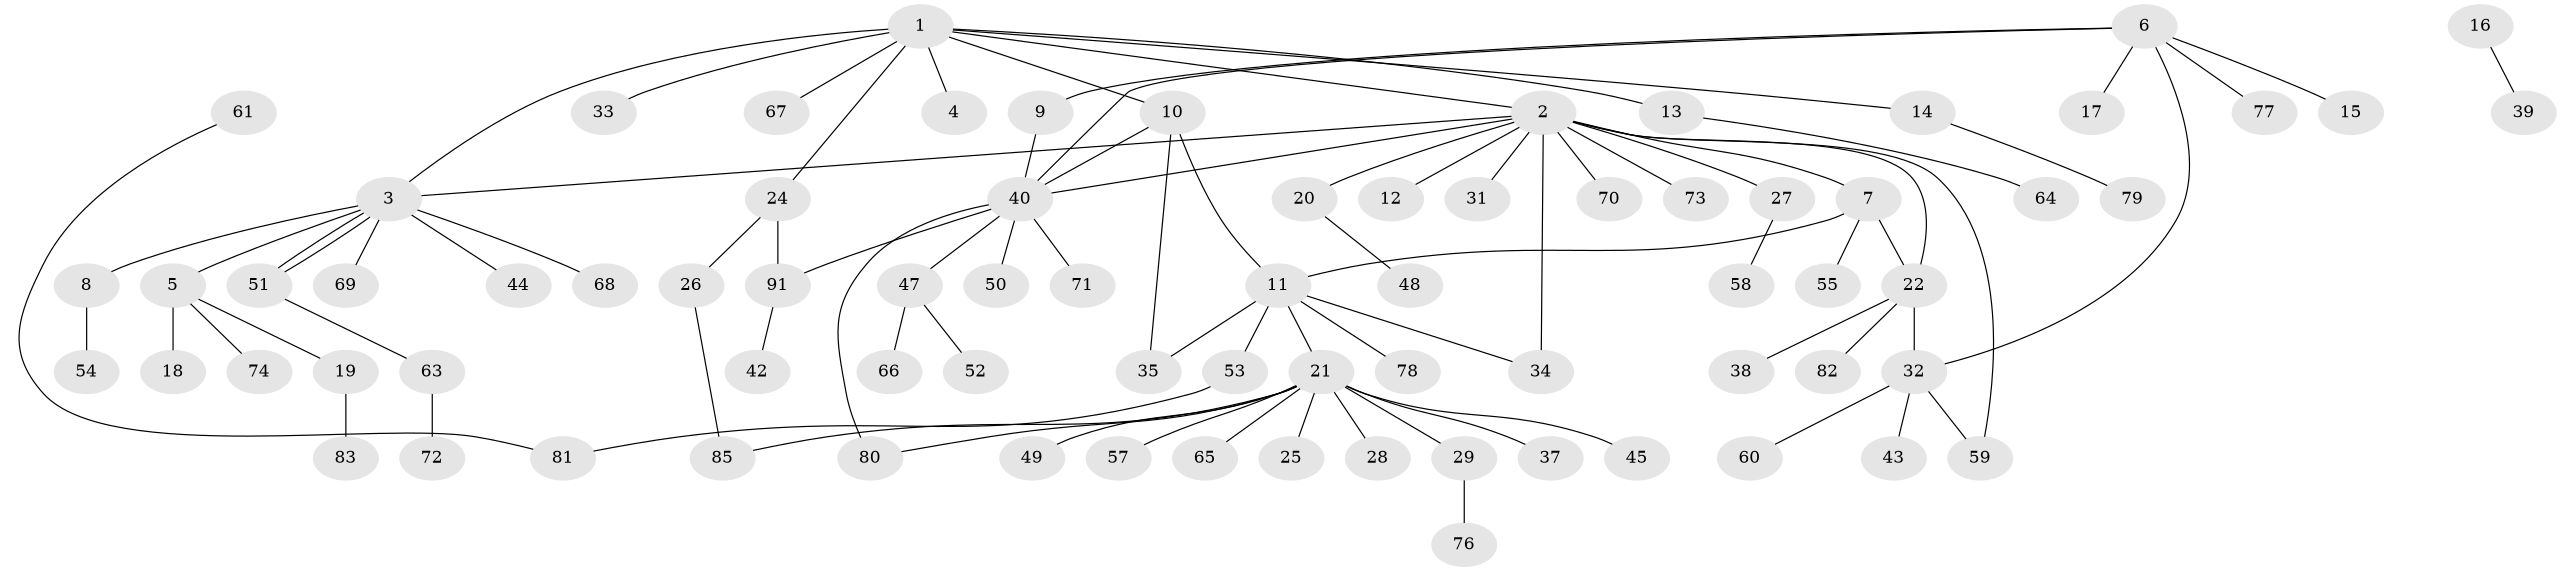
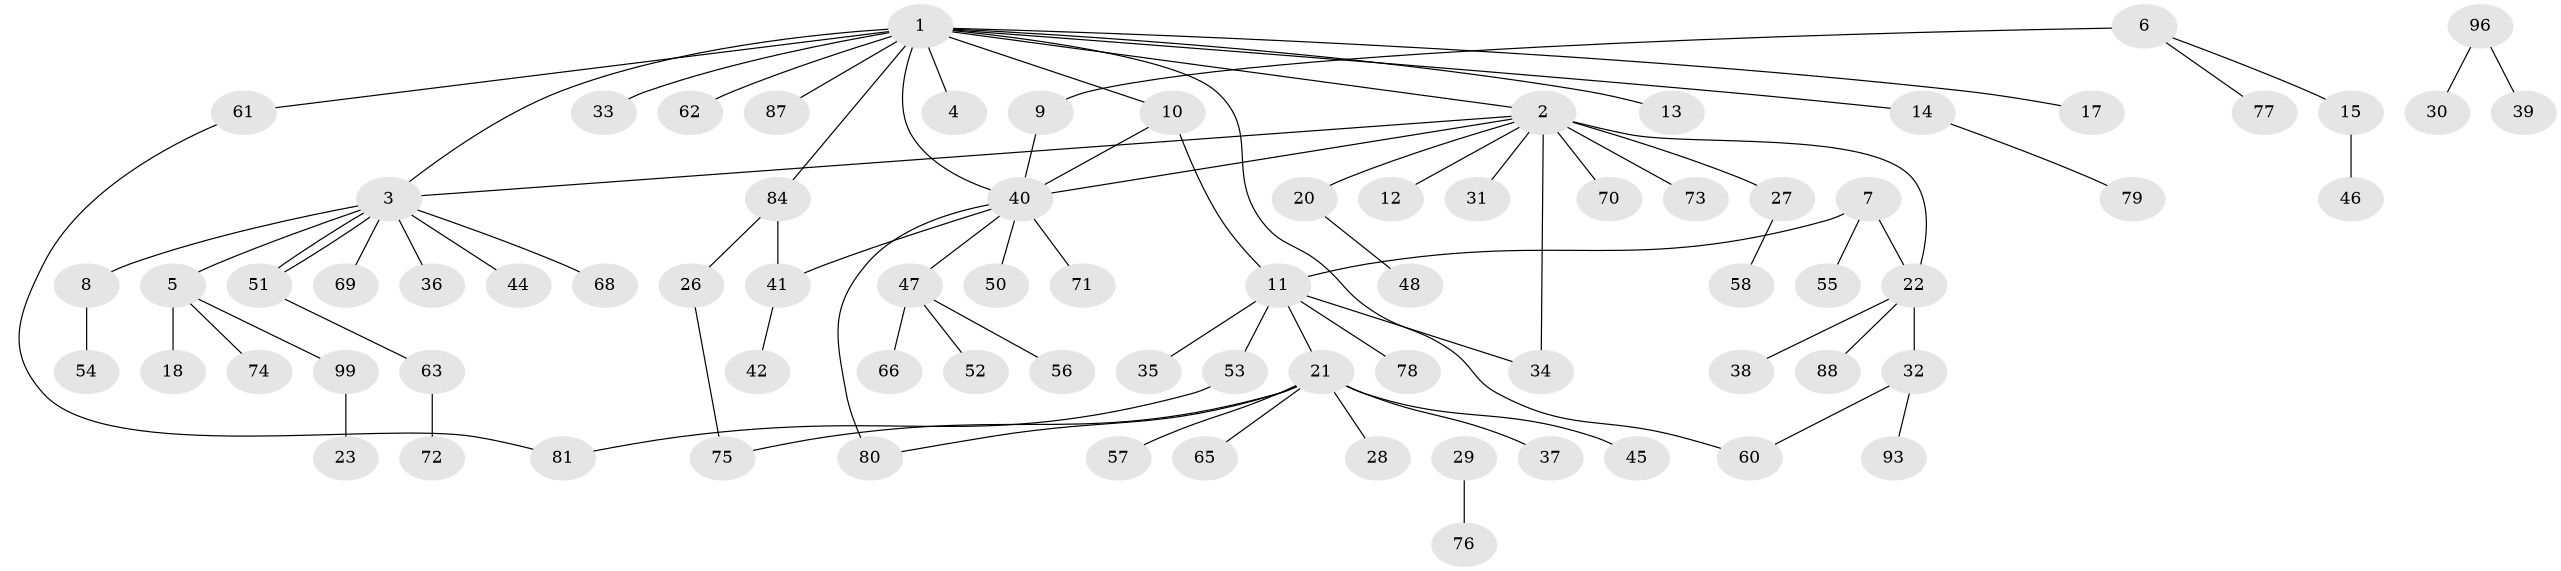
(2481, 26) -> (2481, 26)
(1555, 48) -> (914, 138)
none -> (582, 70)
(2118, 70) -> (1536, 55)
none -> (690, 113)
(777, 113) -> (777, 113)
none -> (2437, 113)
(1710, 150) -> none
(778, 199) -> (778, 199)
(2046, 199) -> none
none -> (2351, 199)
(1161, 242) -> none
none -> (1307, 254)
(2146, 259) -> none
none -> (432, 286)
(778, 286) -> (778, 286)
(346, 372) -> (346, 372)
none -> (1062, 372)
(1828, 372) -> (1828, 372)
(1393, 415) -> none
(346, 458) -> (346, 458)
(723, 458) -> (723, 458)
(1032, 458) -> none
(1291, 458) -> none
(1894, 458) -> (1894, 458)
(1980, 458) -> none
